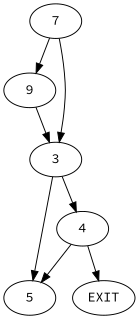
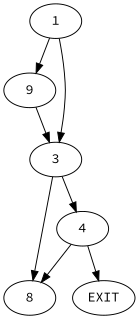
(56, 21) -> (56, 21)
(30, 298) -> (30, 298)
